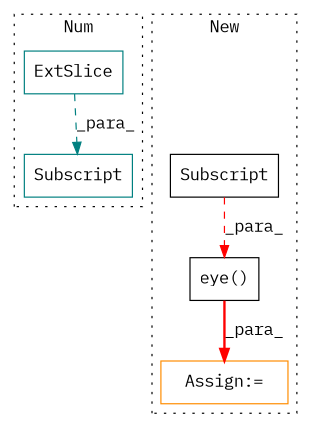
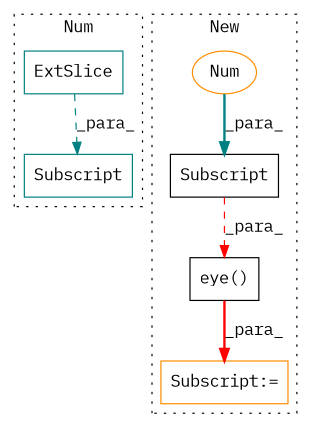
none -> (224, 72)
(224, 382) -> (224, 382)
